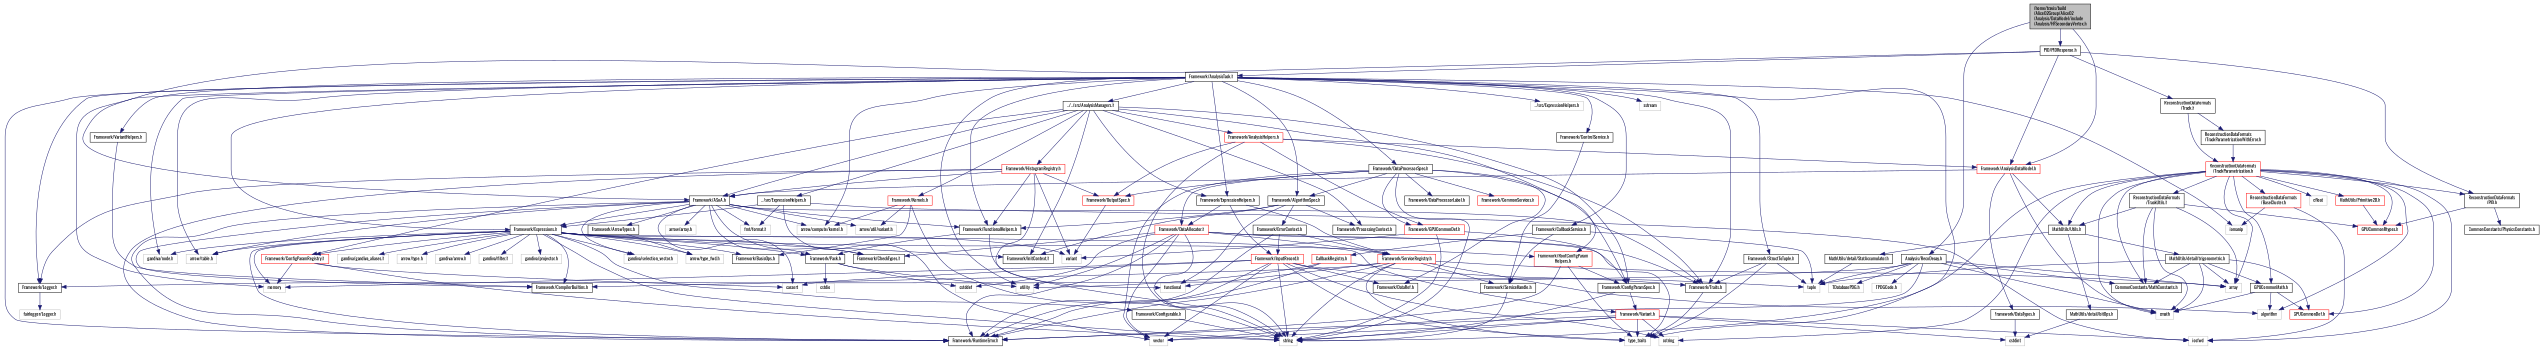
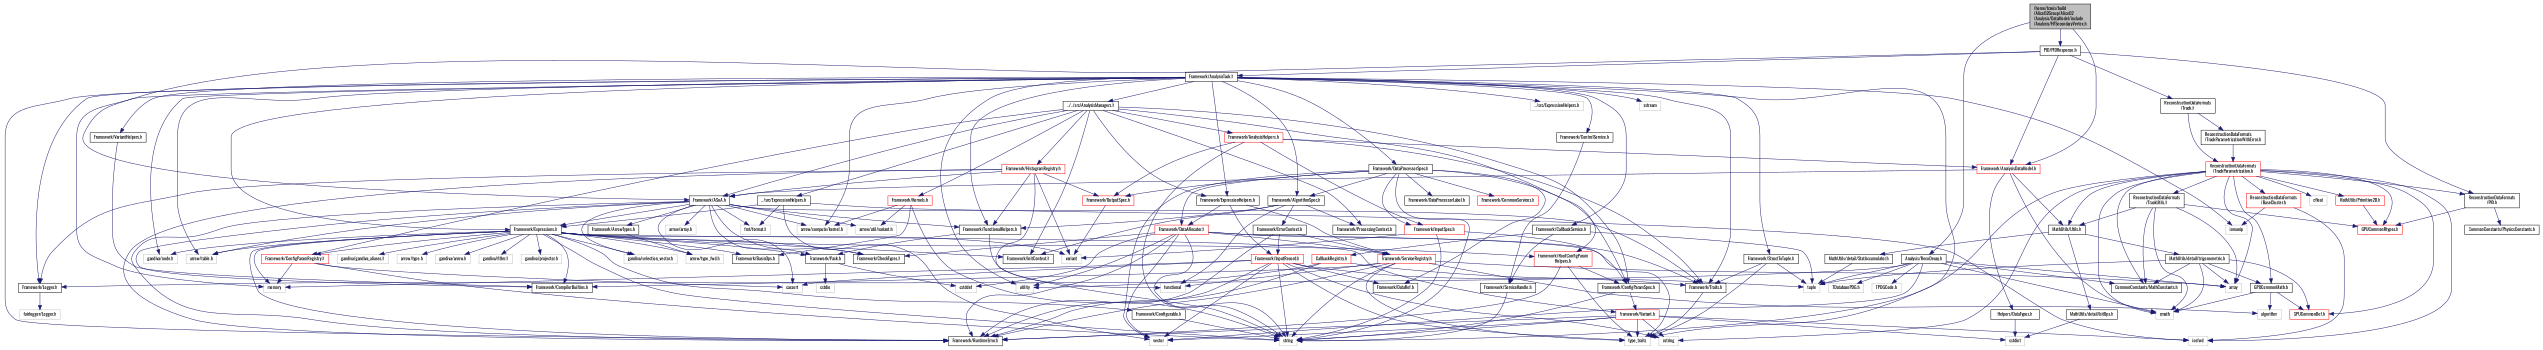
(2406, 215) -> none
(1435, 230) -> (1435, 230)
(1443, 270) -> none
(924, 277) -> none
(2015, 315) -> (2015, 315)
